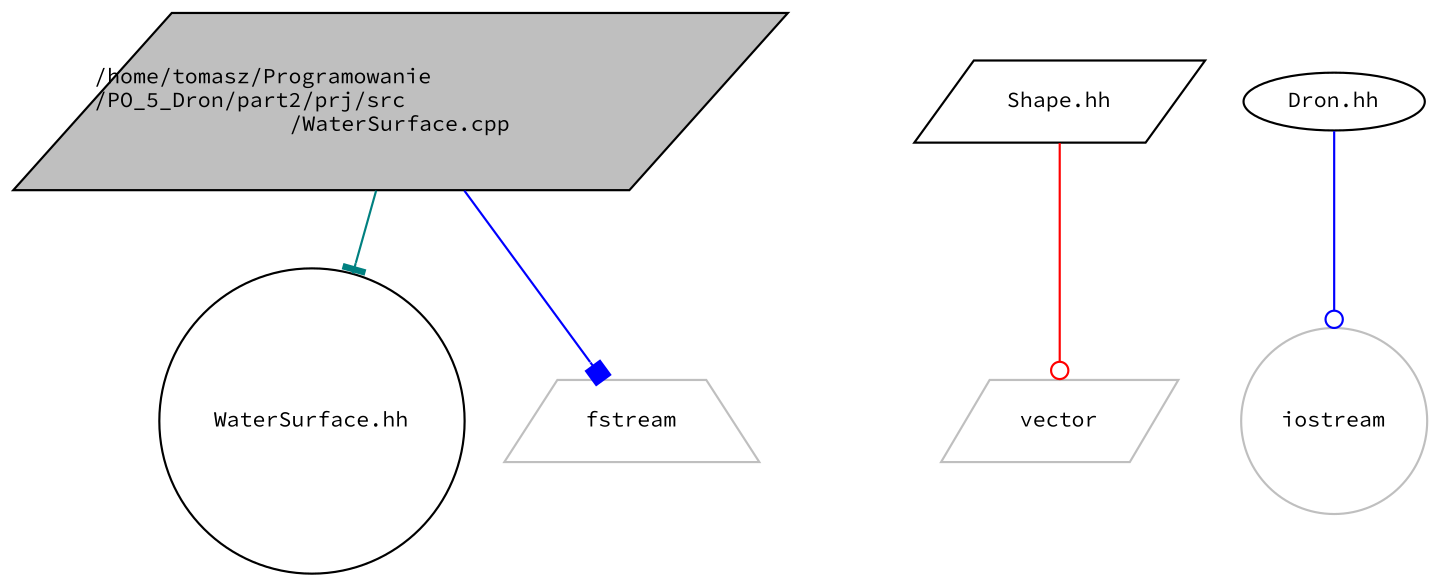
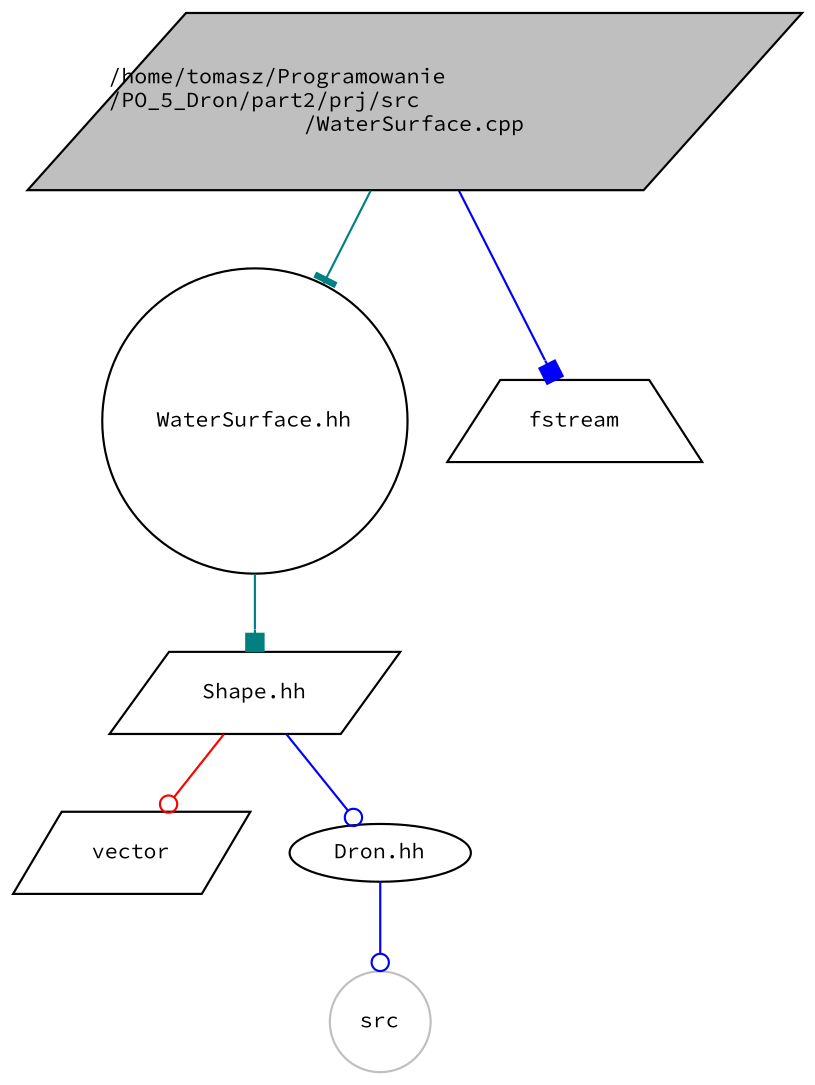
(632, 421) -> (575, 421)
(1060, 421) -> (132, 853)
(1334, 421) -> (380, 1022)
none -> (255, 602)
none -> (317, 772)
